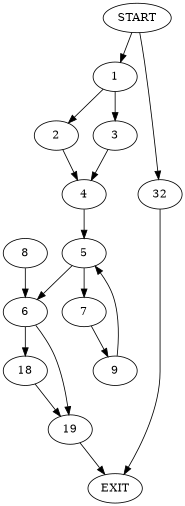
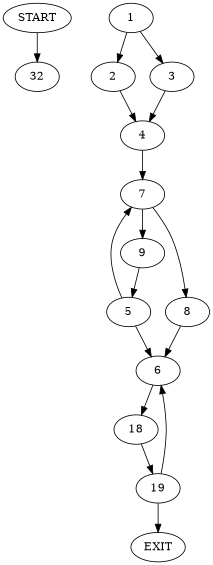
(128, 44) -> none
(84, 220) -> (143, 161)
none -> (175, 246)
(160, 341) -> none
(58, 364) -> (166, 434)
